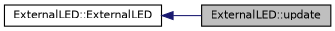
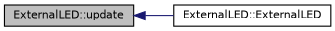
(187, 16) -> (159, 16)
